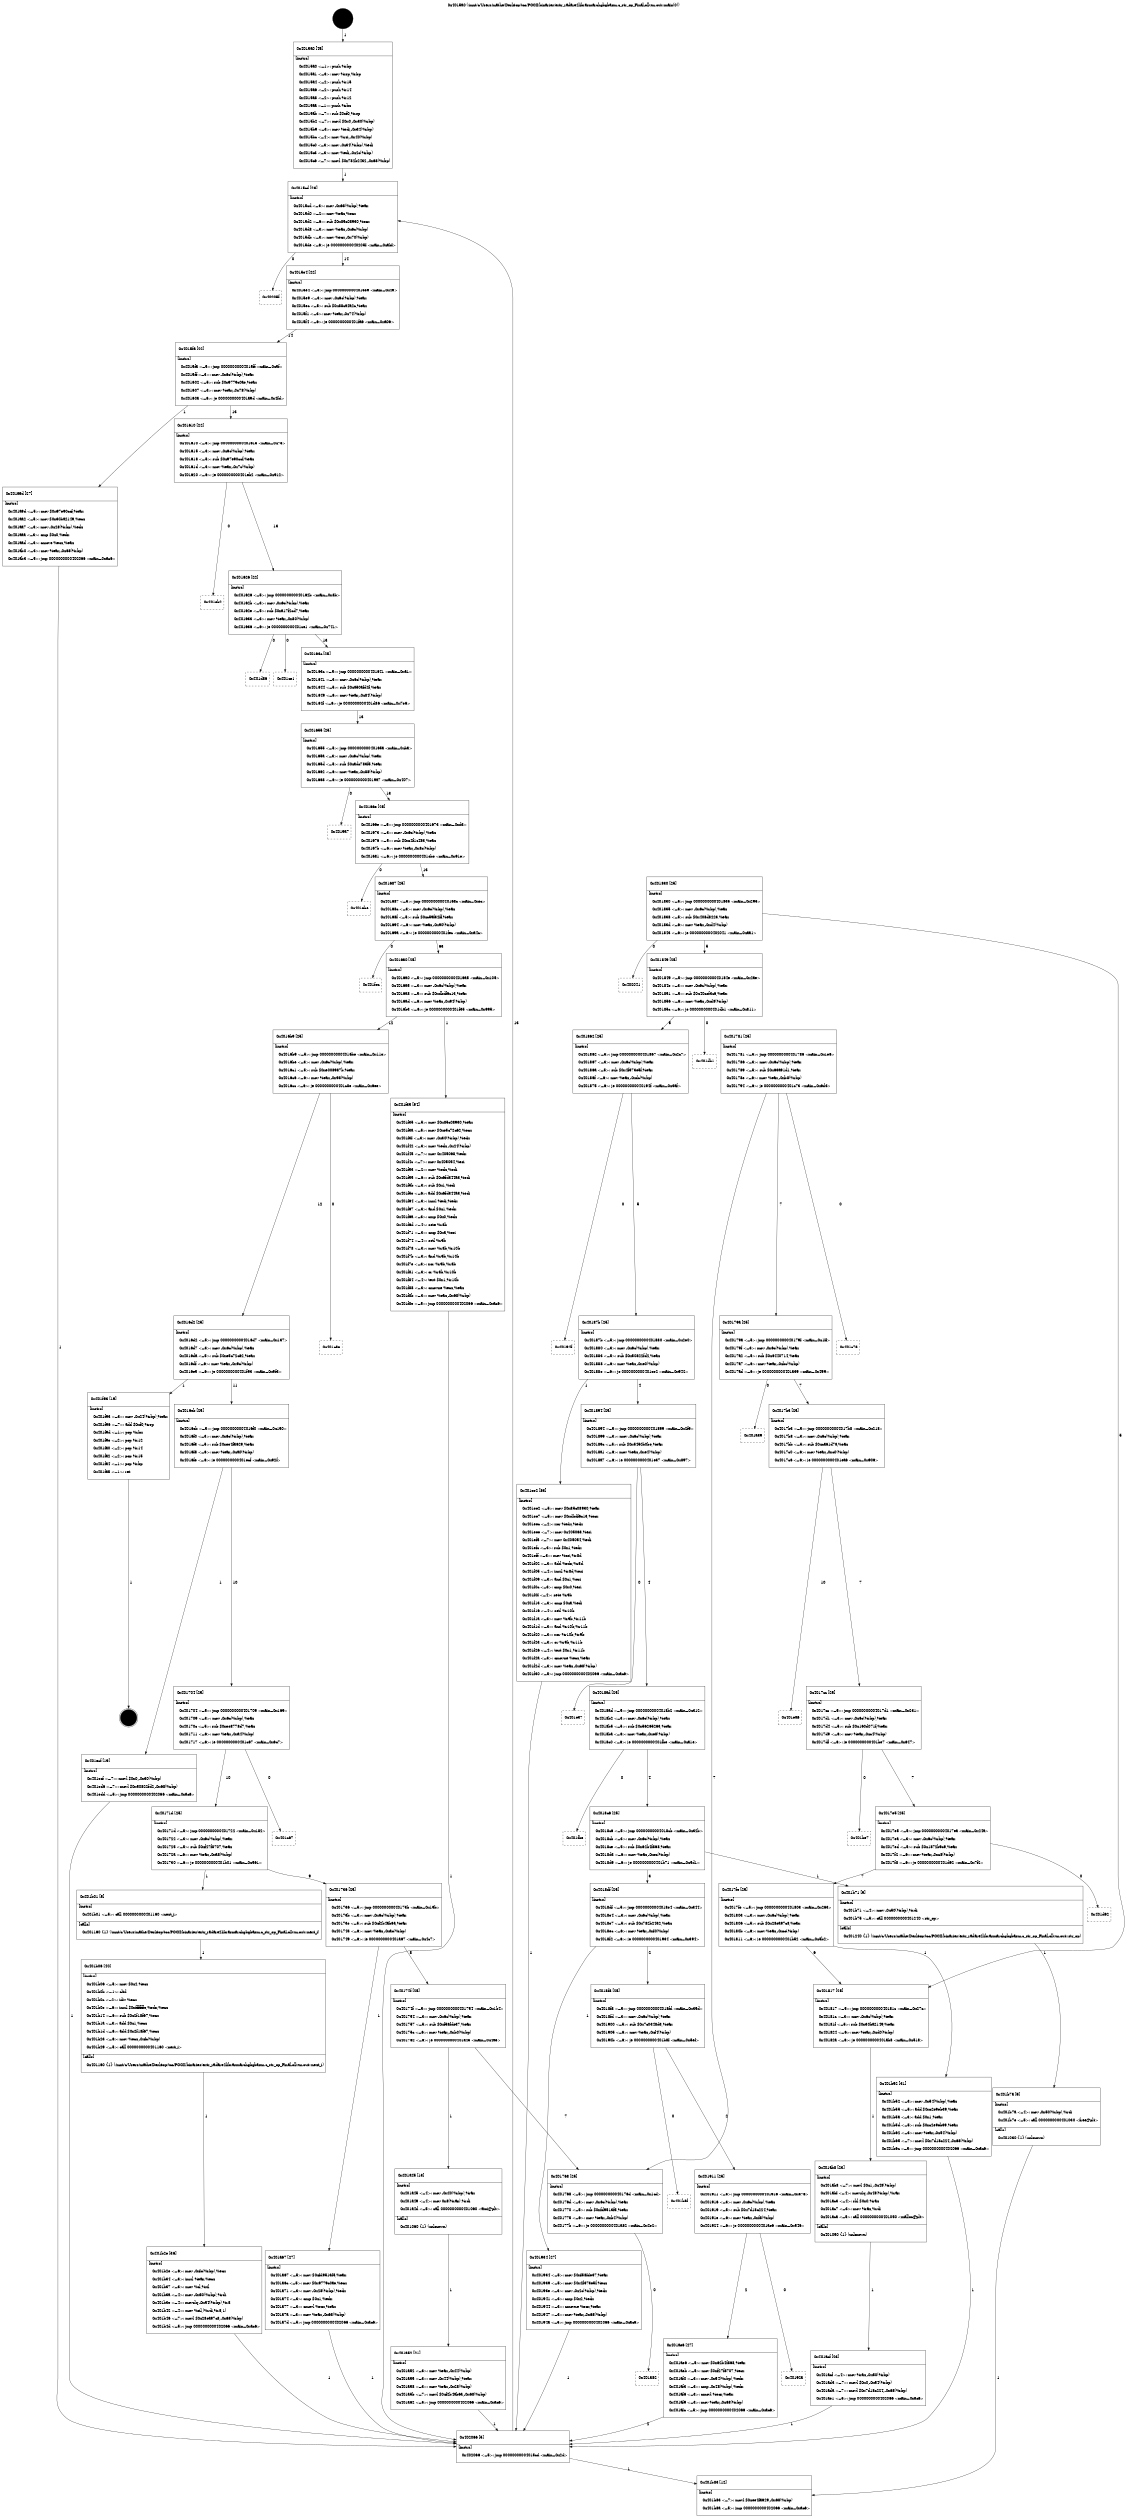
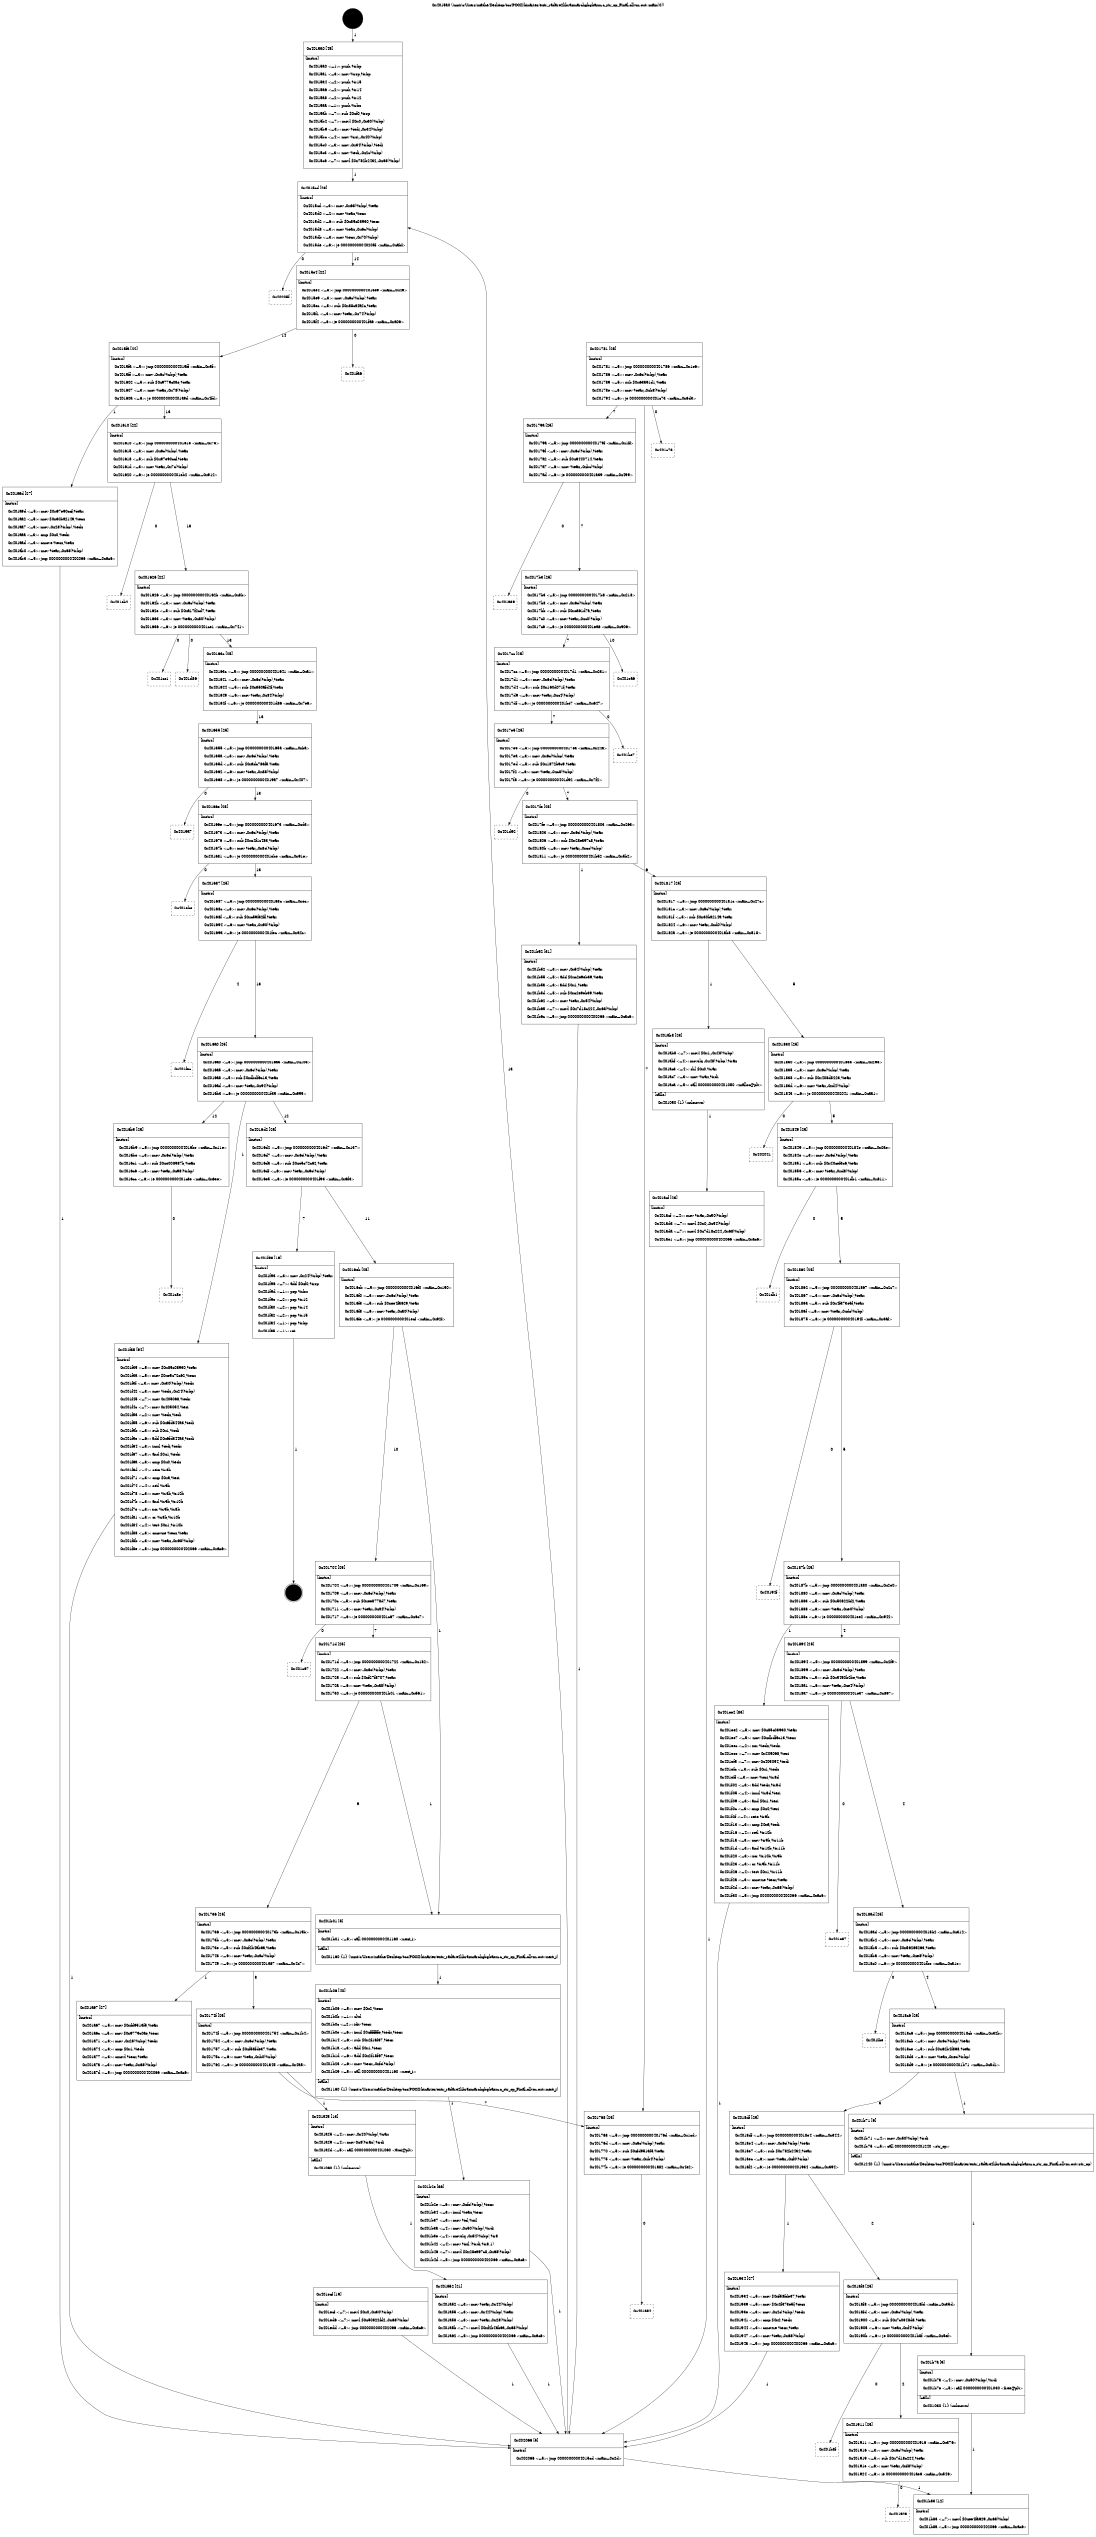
none -> (353, 374)
(391, 947) -> (237, 985)
(441, 947) -> (258, 985)
(282, 1203) -> (279, 1111)
(1118, 1378) -> (767, 988)
(183, 1386) -> (303, 1219)
(185, 1610) -> (437, 1618)
(228, 1778) -> (375, 1631)
(720, 2378) -> none
(367, 2414) -> none
